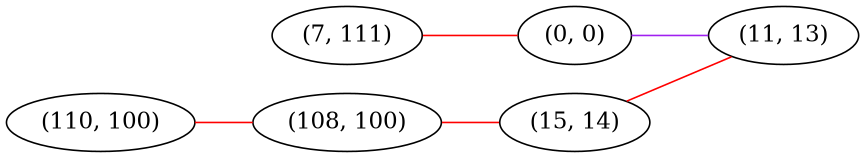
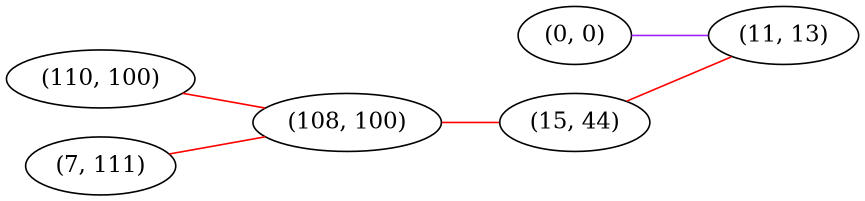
(470, 35) -> (217, 145)
(575, 122) -> (575, 122)
